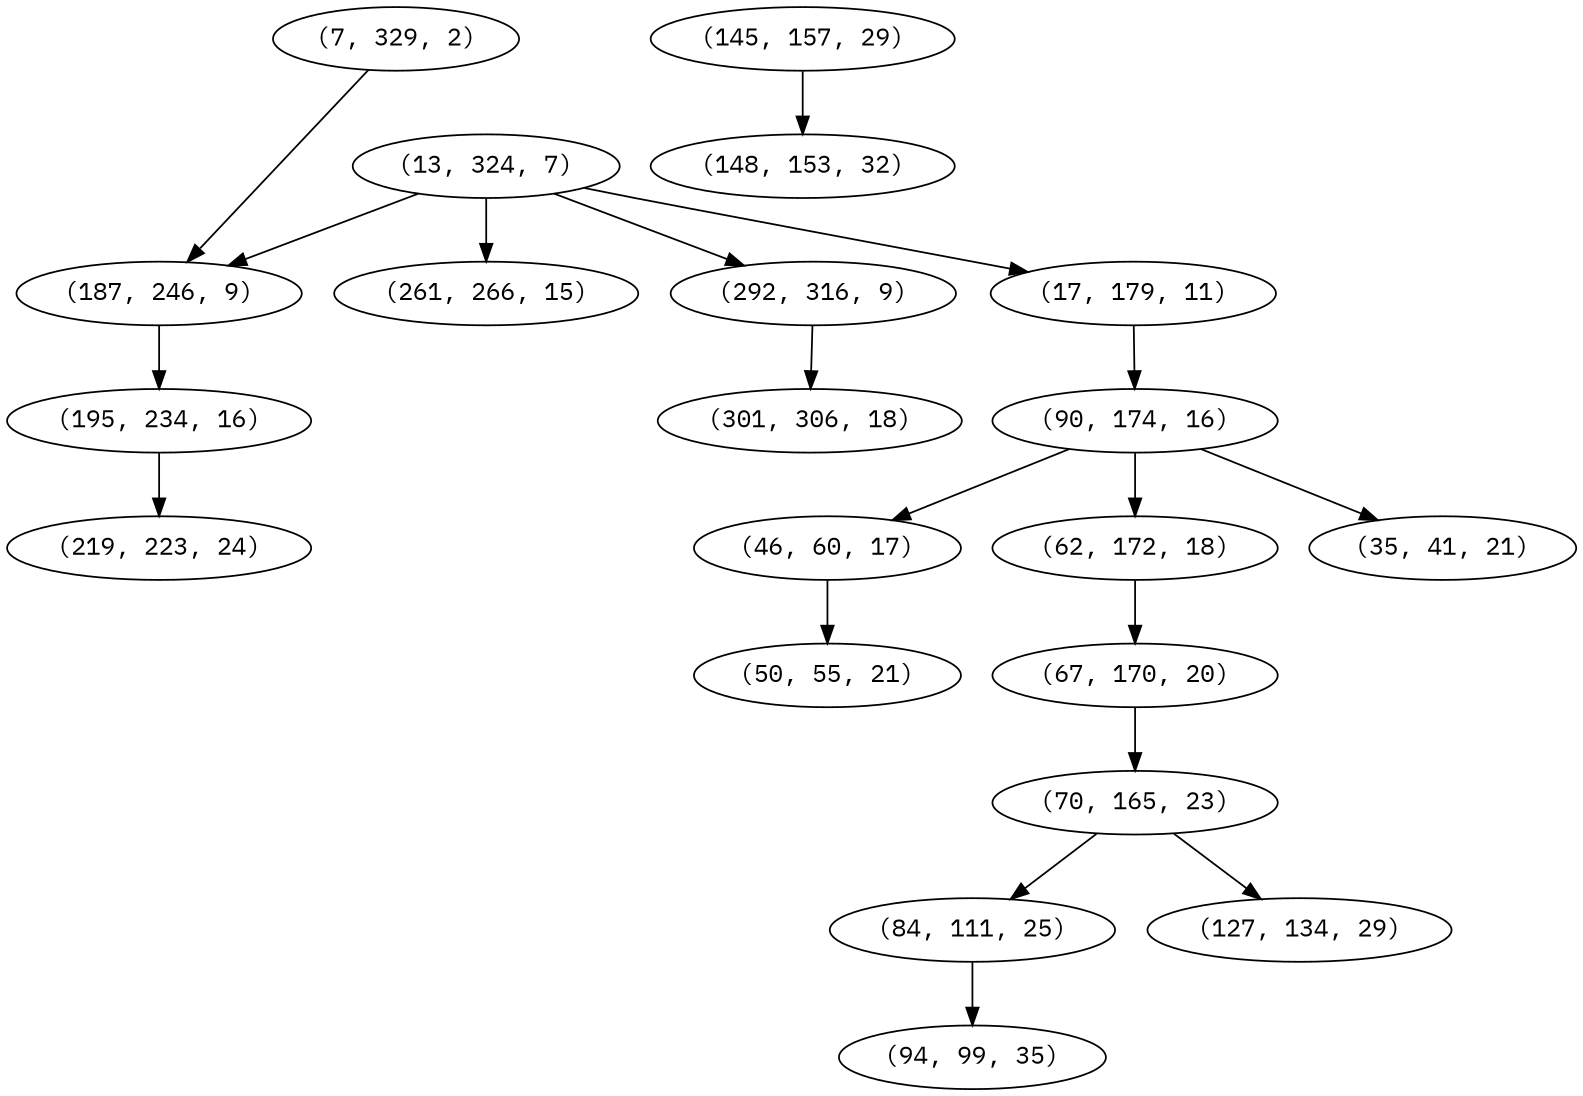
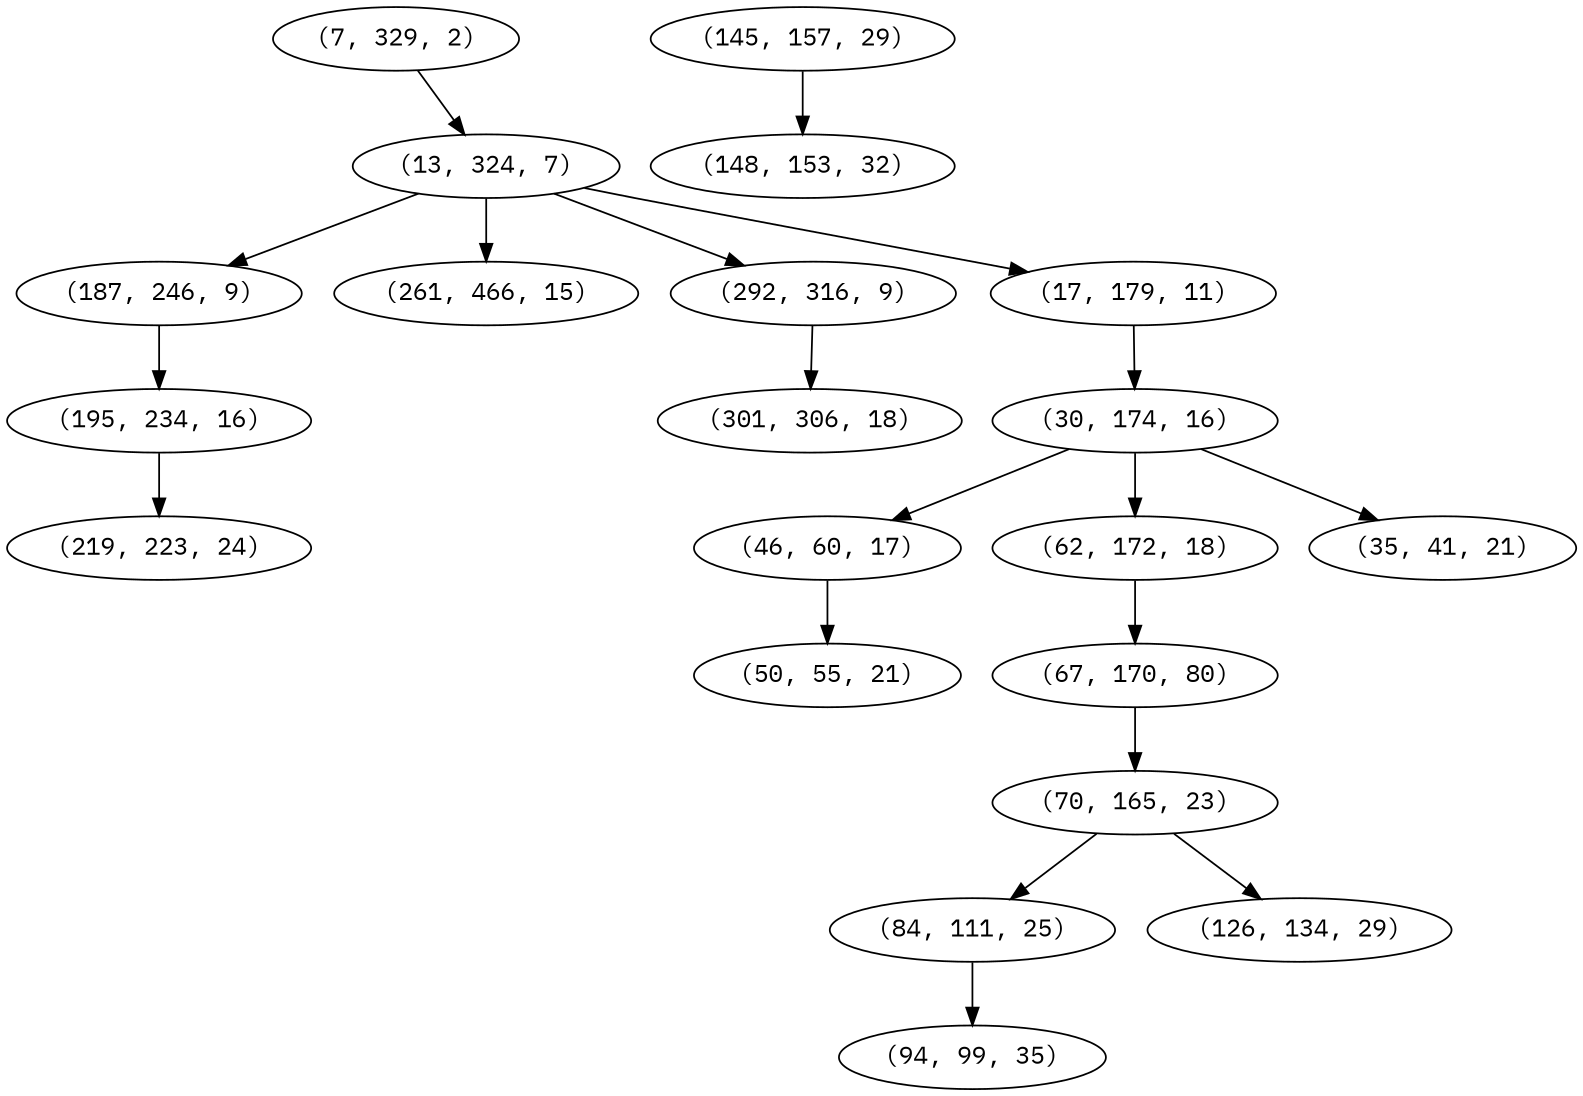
(284, 159) -> (436, 95)
(486, 293) -> (486, 293)
(1135, 421) -> (1135, 421)
(1135, 675) -> (1135, 675)
(1300, 930) -> (1300, 930)
